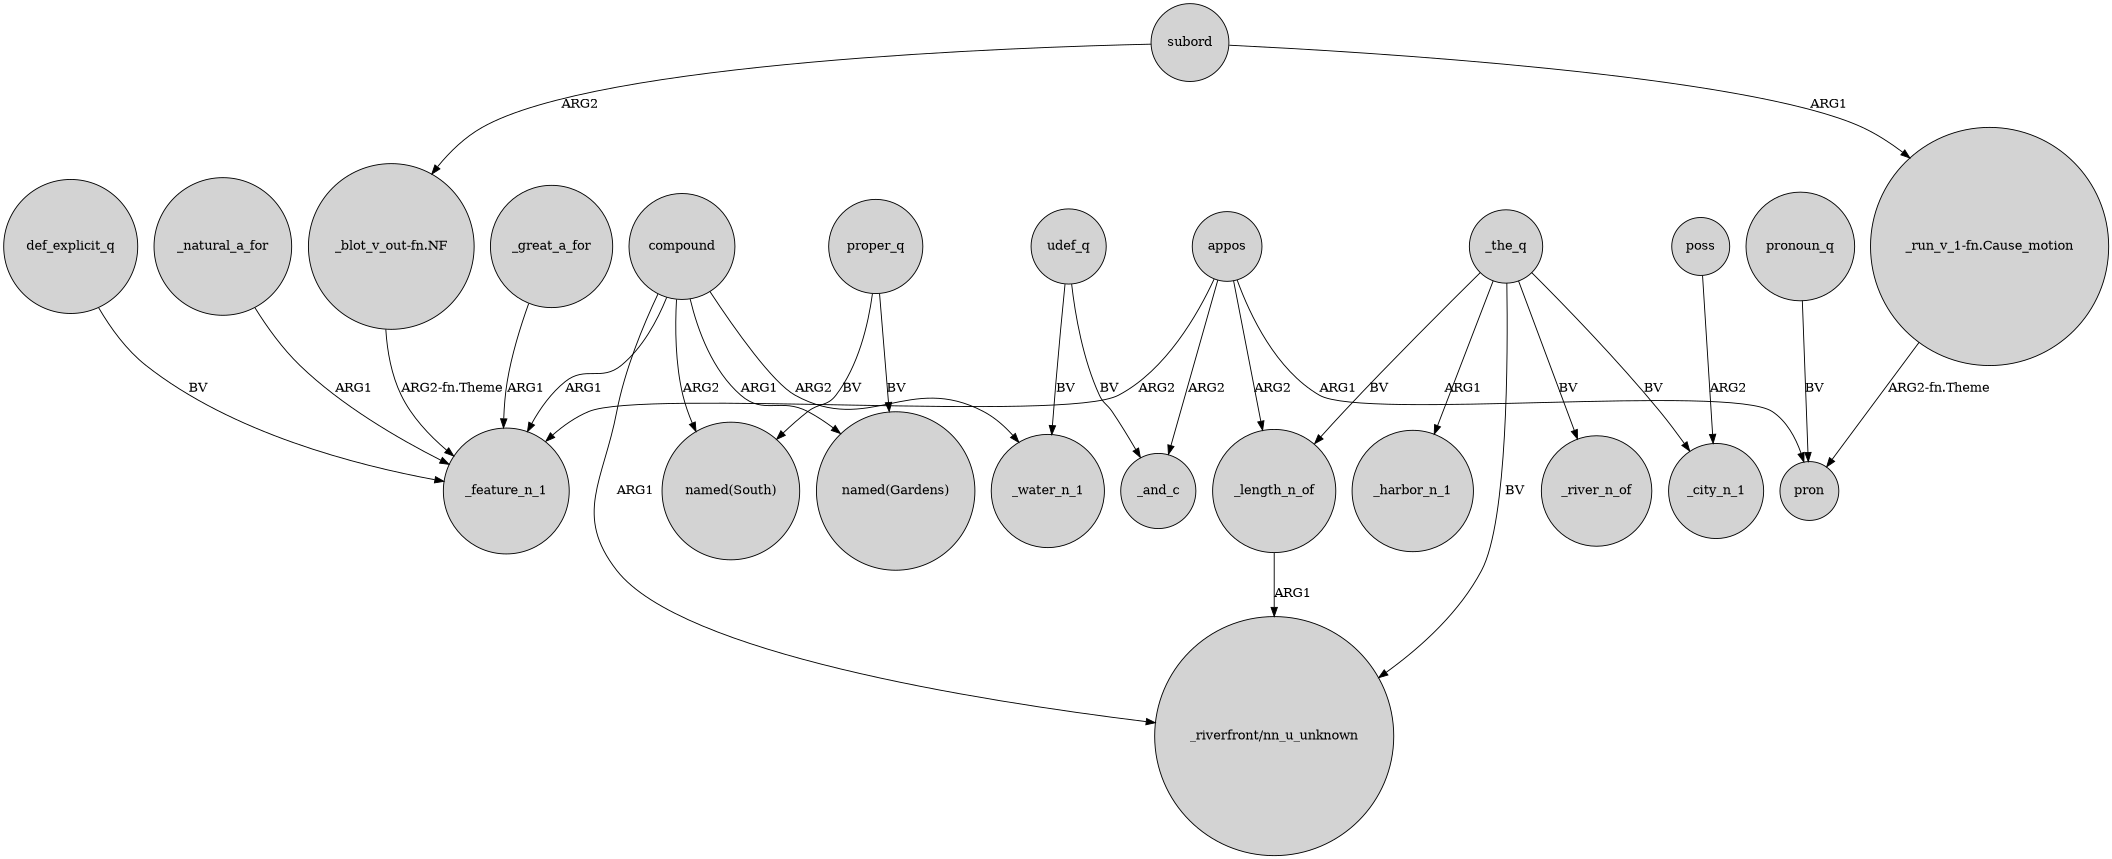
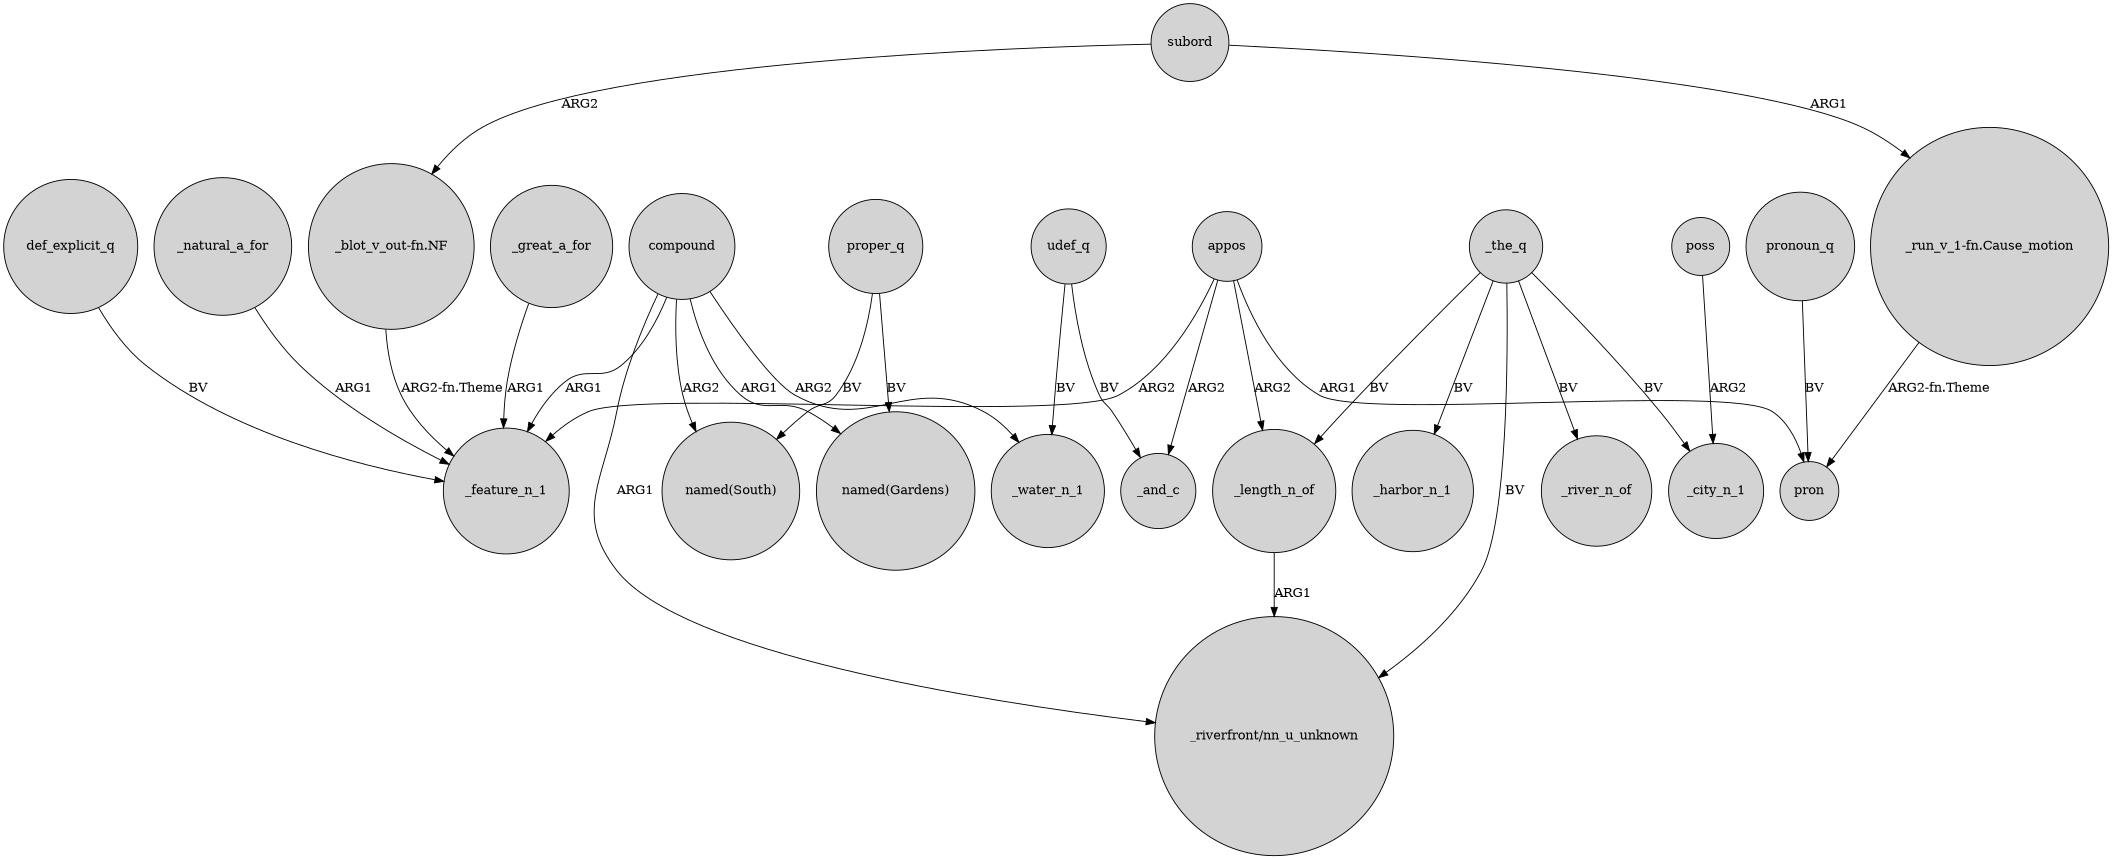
(1463, 388) -> (1463, 388)
